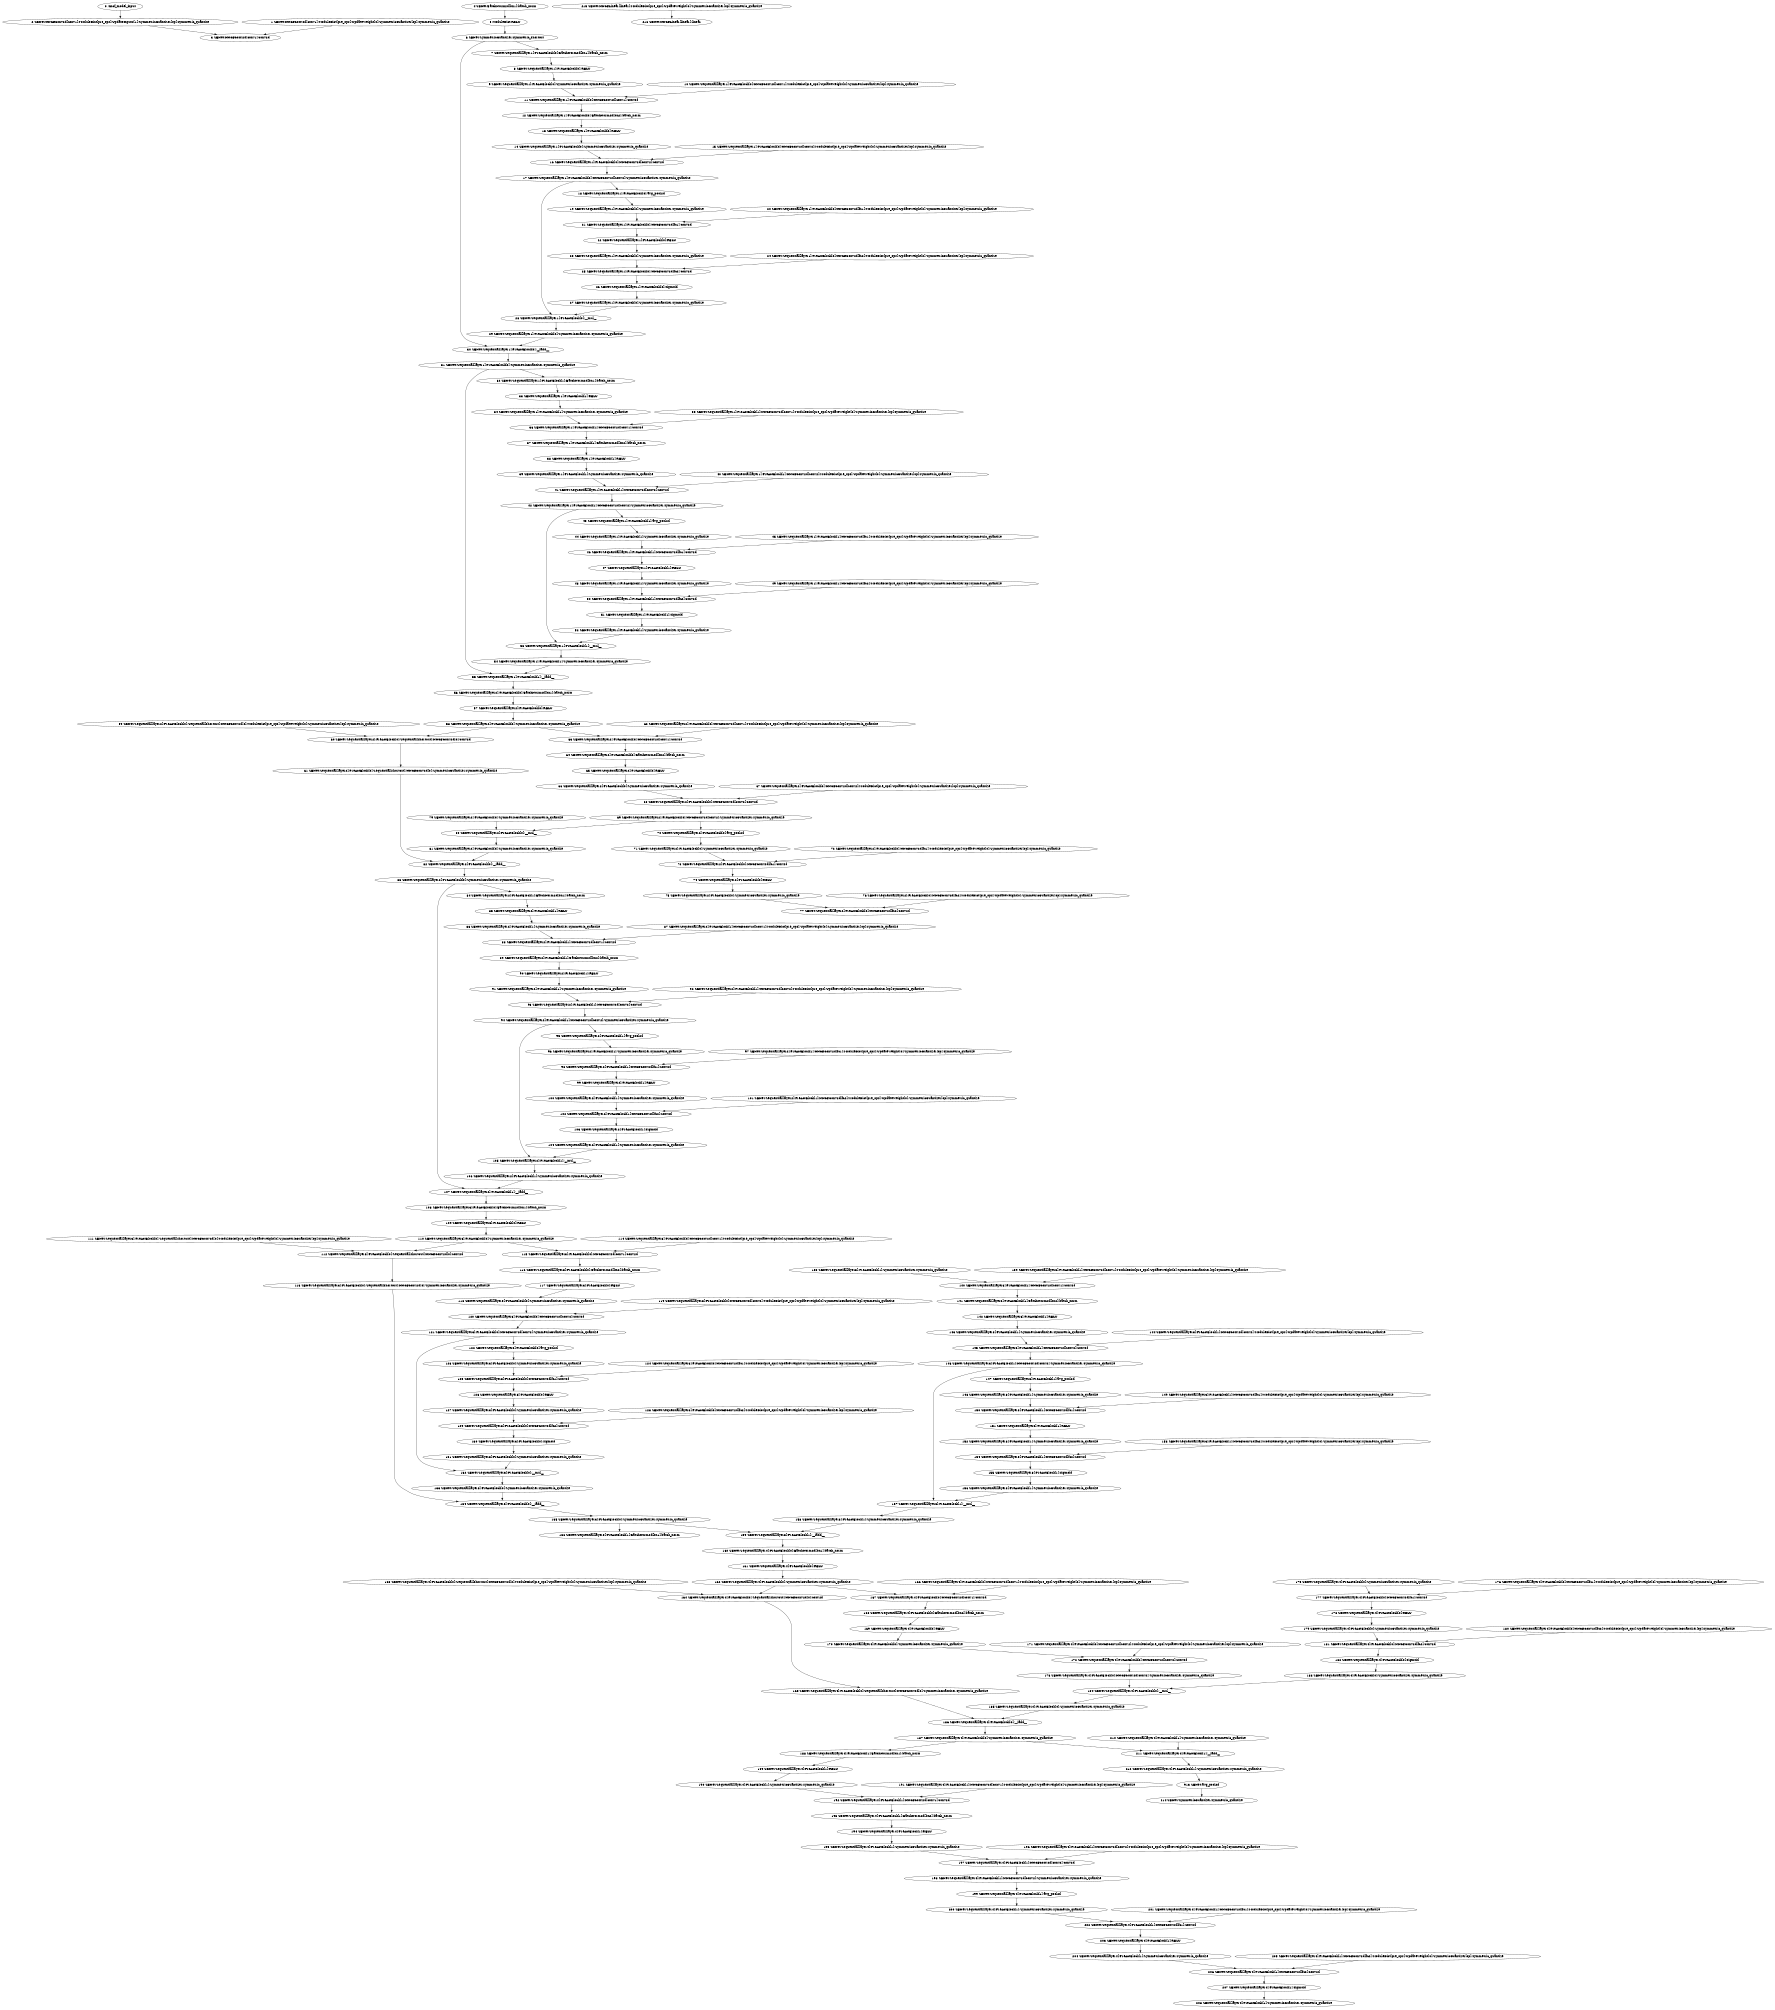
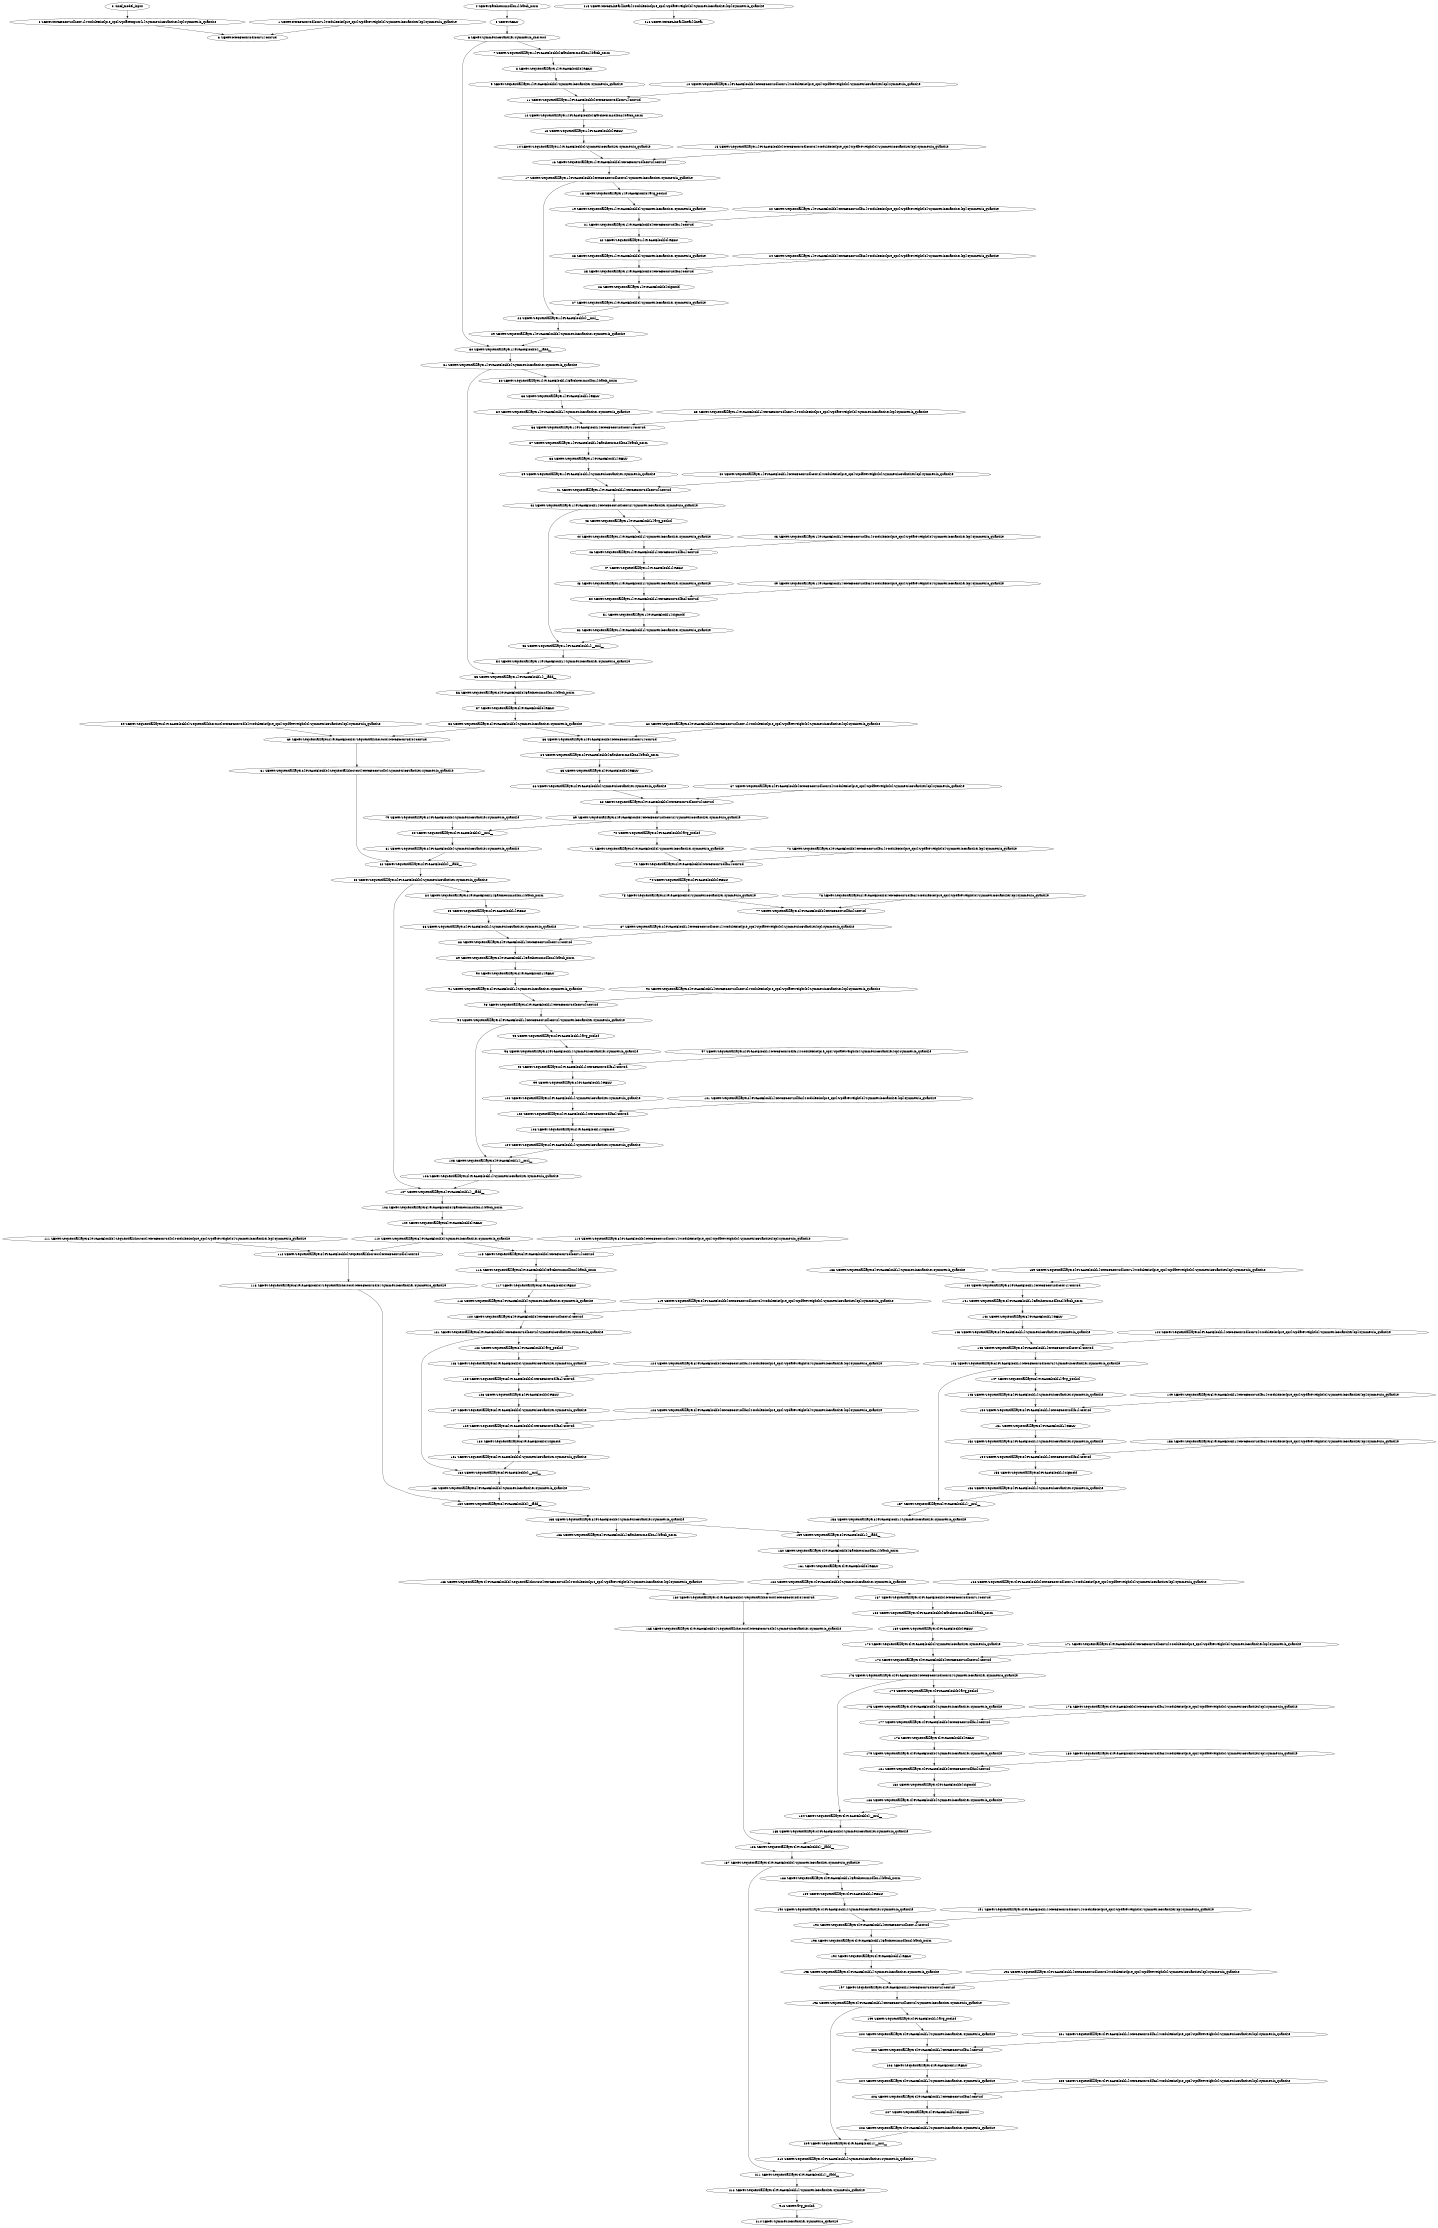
(505, 22) -> (507, 22)
none -> (934, 1691)
none -> (845, 2144)
